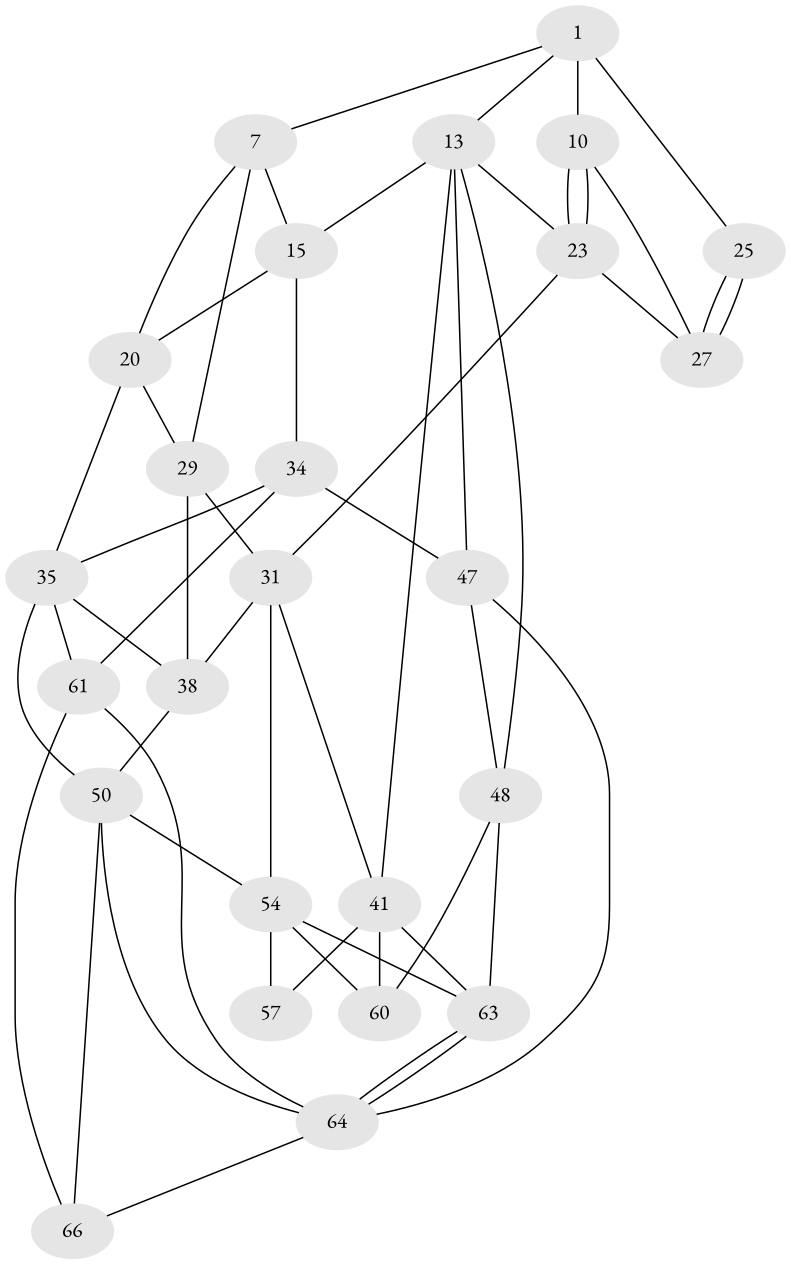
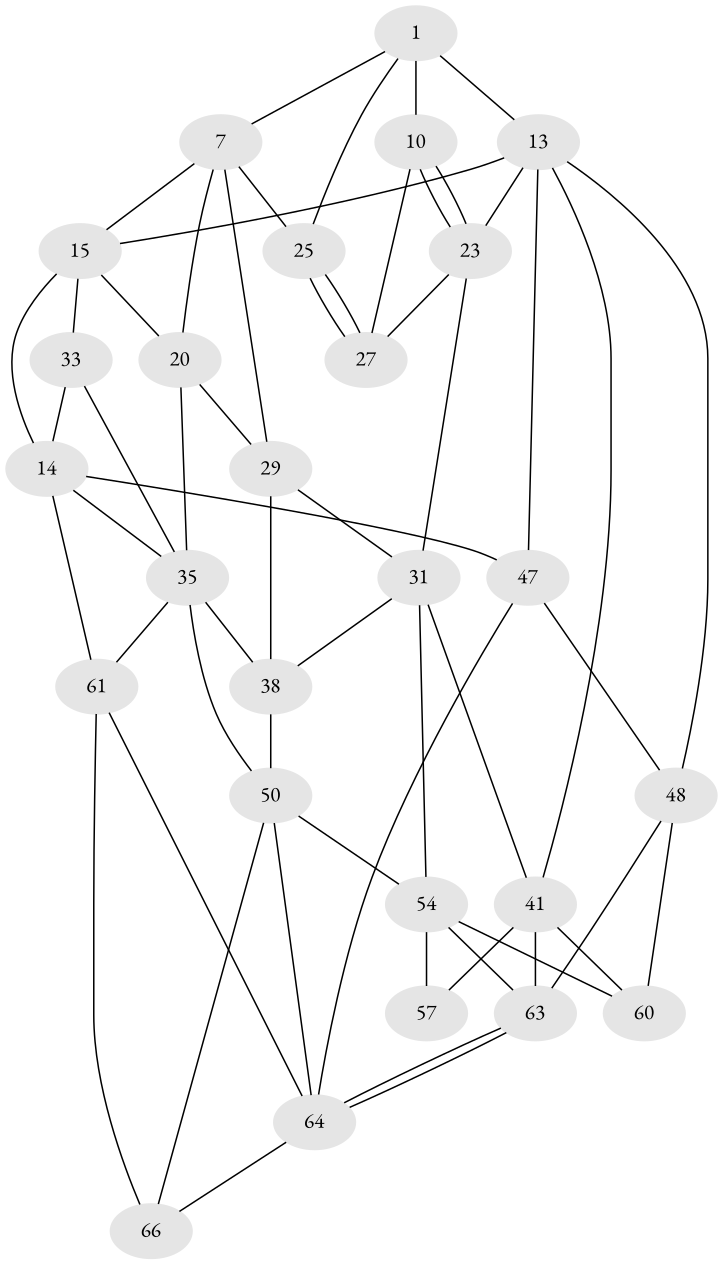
none -> (262, 197)
none -> (71, 360)
(296, 469) -> (47, 469)
